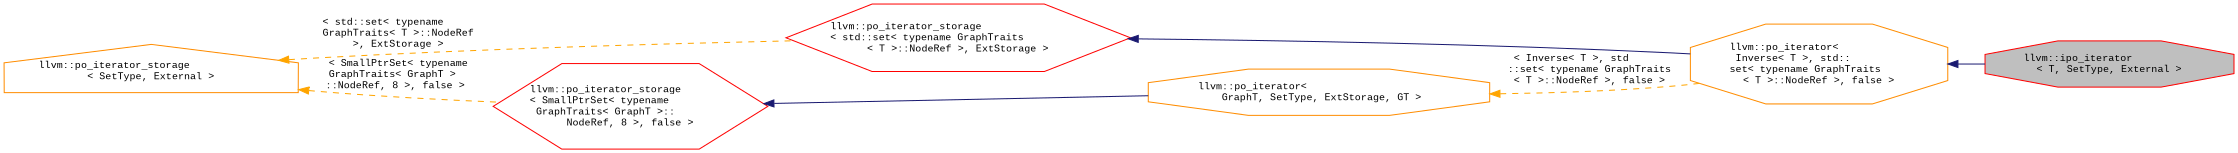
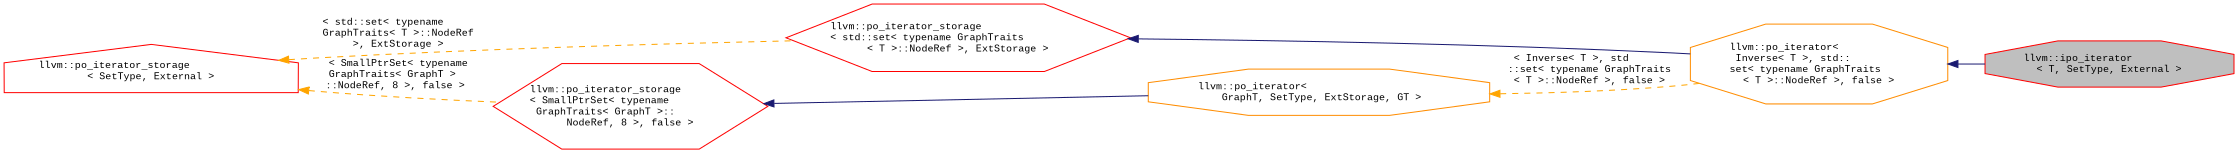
(151, 71) -> (151, 71)
